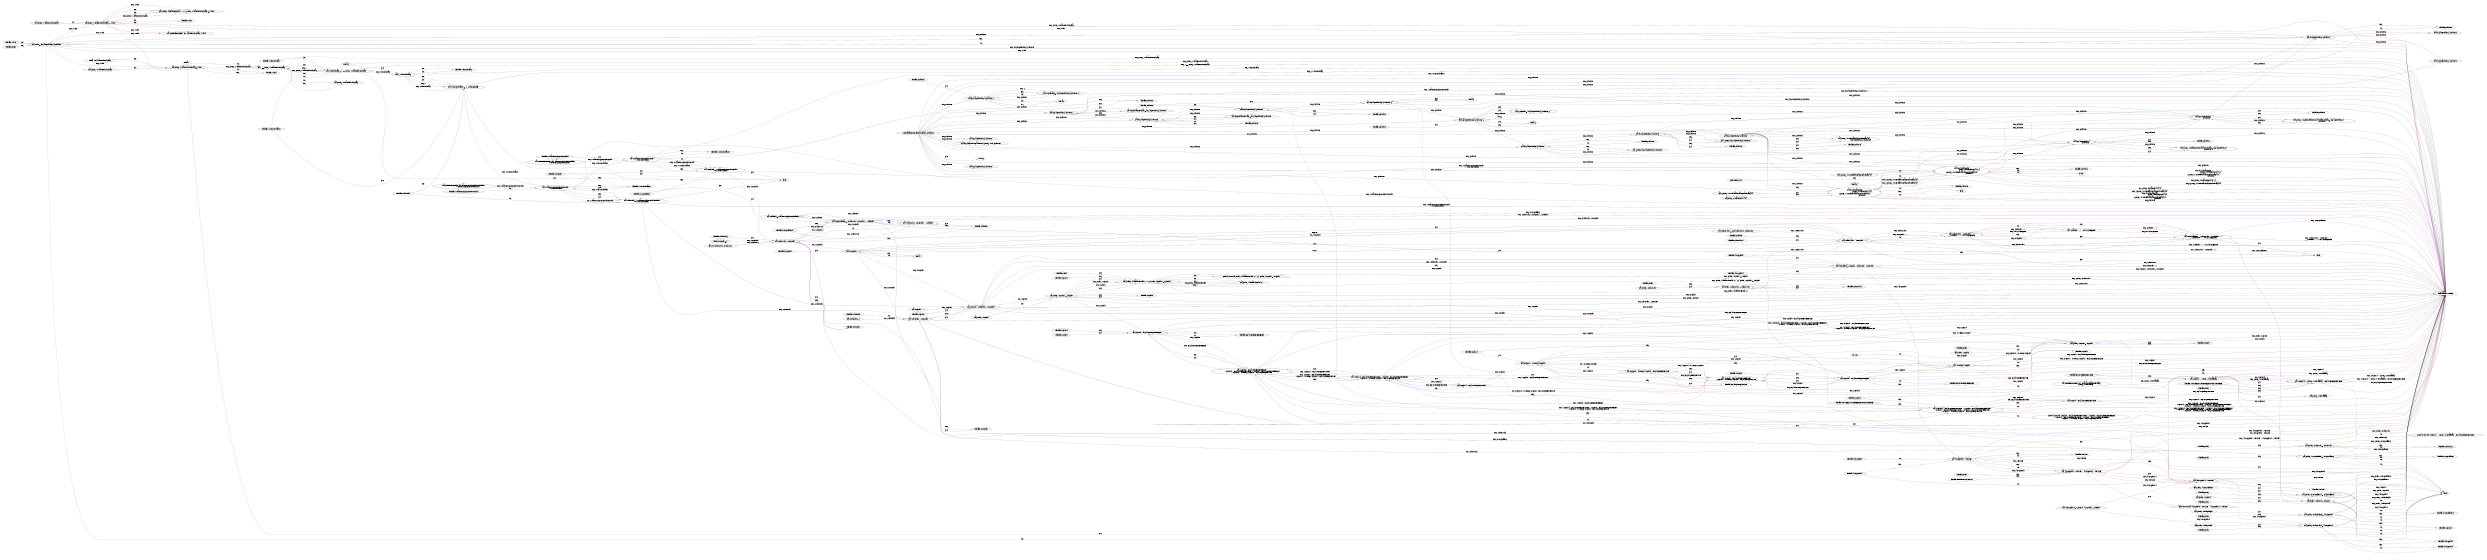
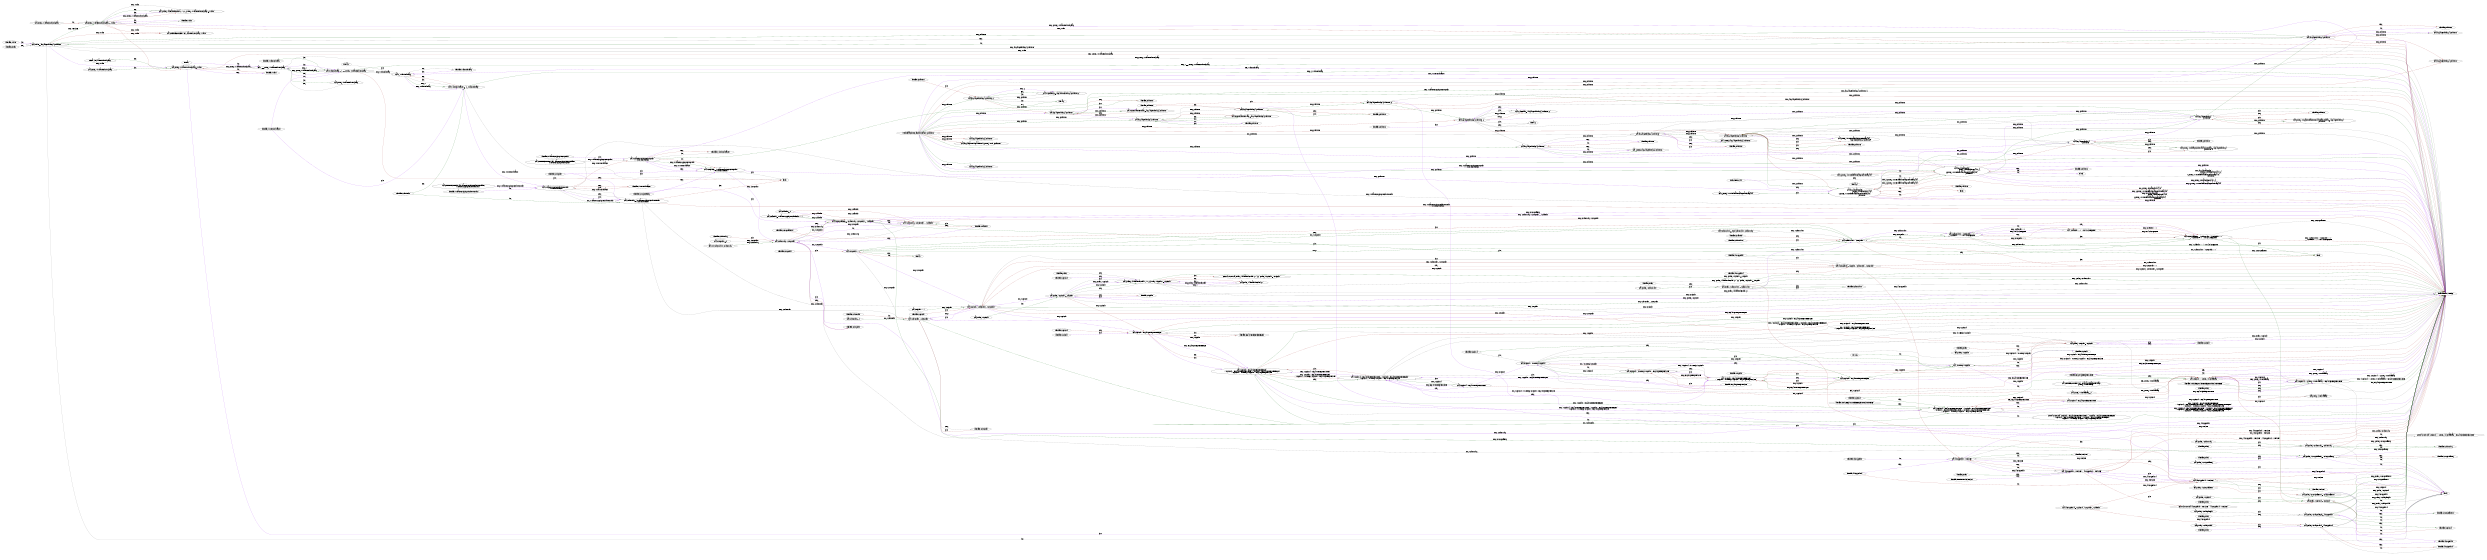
(73, 29) -> (73, 29)
(1494, 61) -> (1417, 55)
(464, 87) -> (464, 87)
(1062, 93) -> (1062, 93)
(1471, 100) -> none
(981, 159) -> none
(1736, 198) -> none
none -> (785, 212)
(1736, 231) -> (1736, 231)
(1315, 233) -> (1315, 233)
(721, 241) -> (721, 241)
none -> (1065, 321)
(1967, 362) -> none
(1687, 381) -> none
(1962, 384) -> none
none -> (2082, 393)
none -> (2204, 442)
none -> (2204, 463)
(2204, 493) -> none
(2244, 519) -> none
